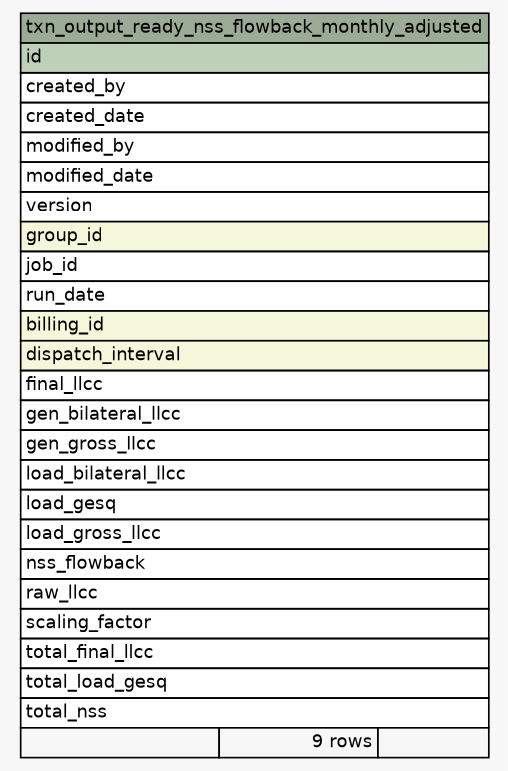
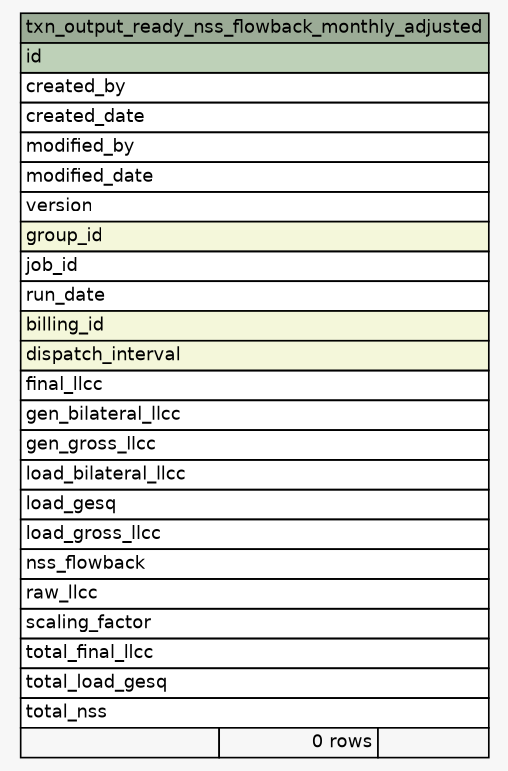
(342, 742) -> (342, 742)
